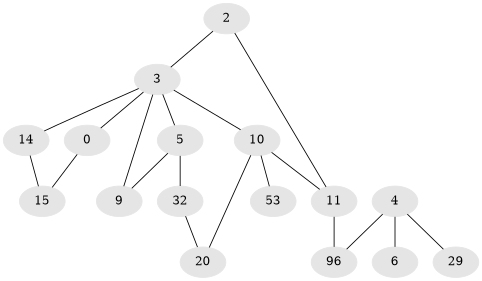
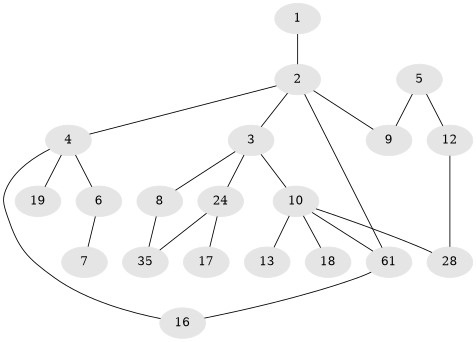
none -> (298, 19)
(169, 110) -> none
none -> (183, 110)
(26, 140) -> (221, 201)
(87, 140) -> (160, 201)
(138, 140) -> (343, 110)
(42, 201) -> (145, 262)
(180, 201) -> (450, 140)
(273, 201) -> (267, 262)
(334, 201) -> (389, 262)
none -> (84, 262)
(203, 262) -> (450, 262)
none -> (206, 262)
none -> (328, 262)
(334, 262) -> (183, 323)
(456, 262) -> (38, 201)
